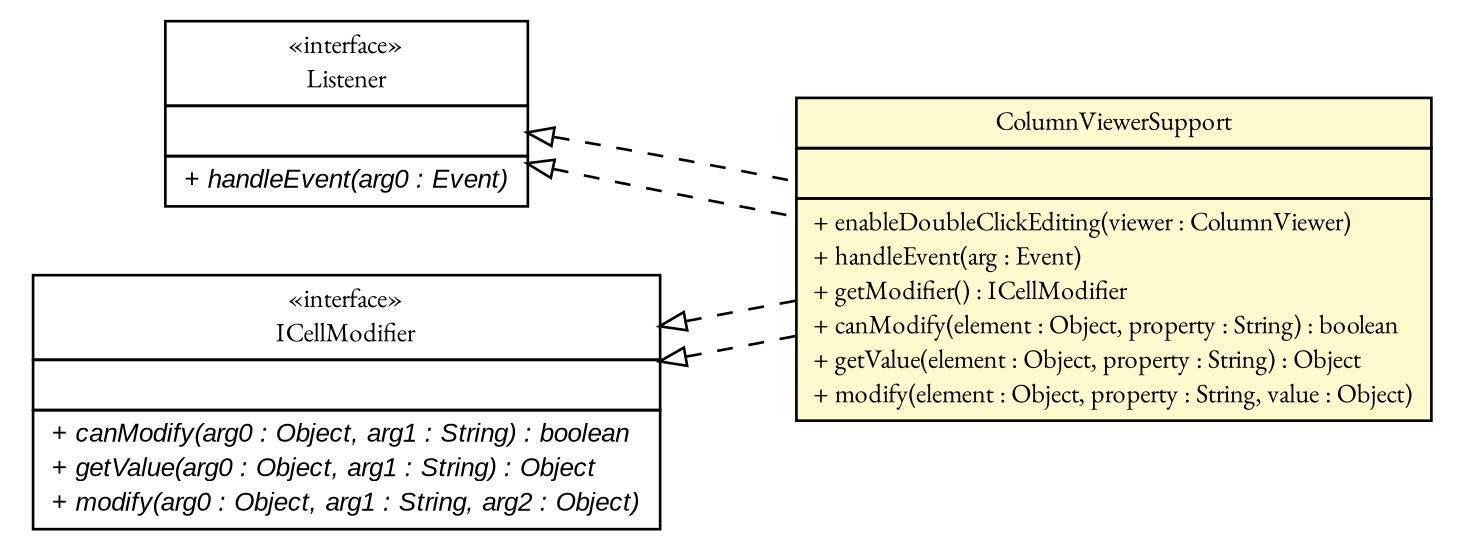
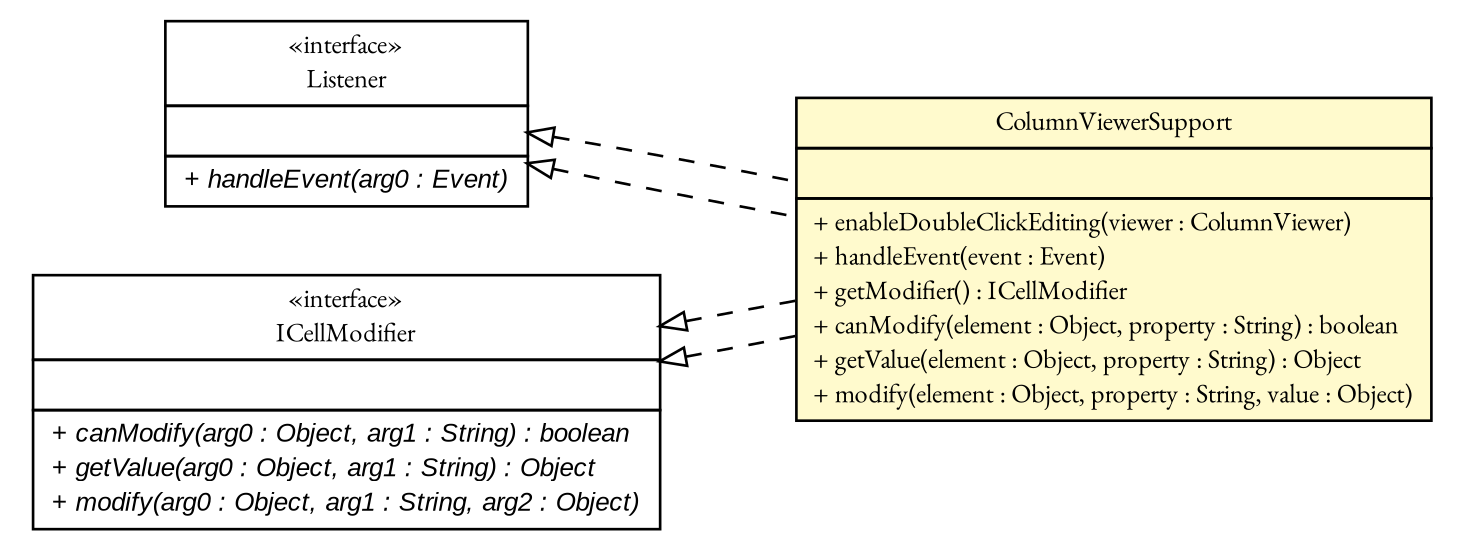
(947, 257) -> (959, 257)
